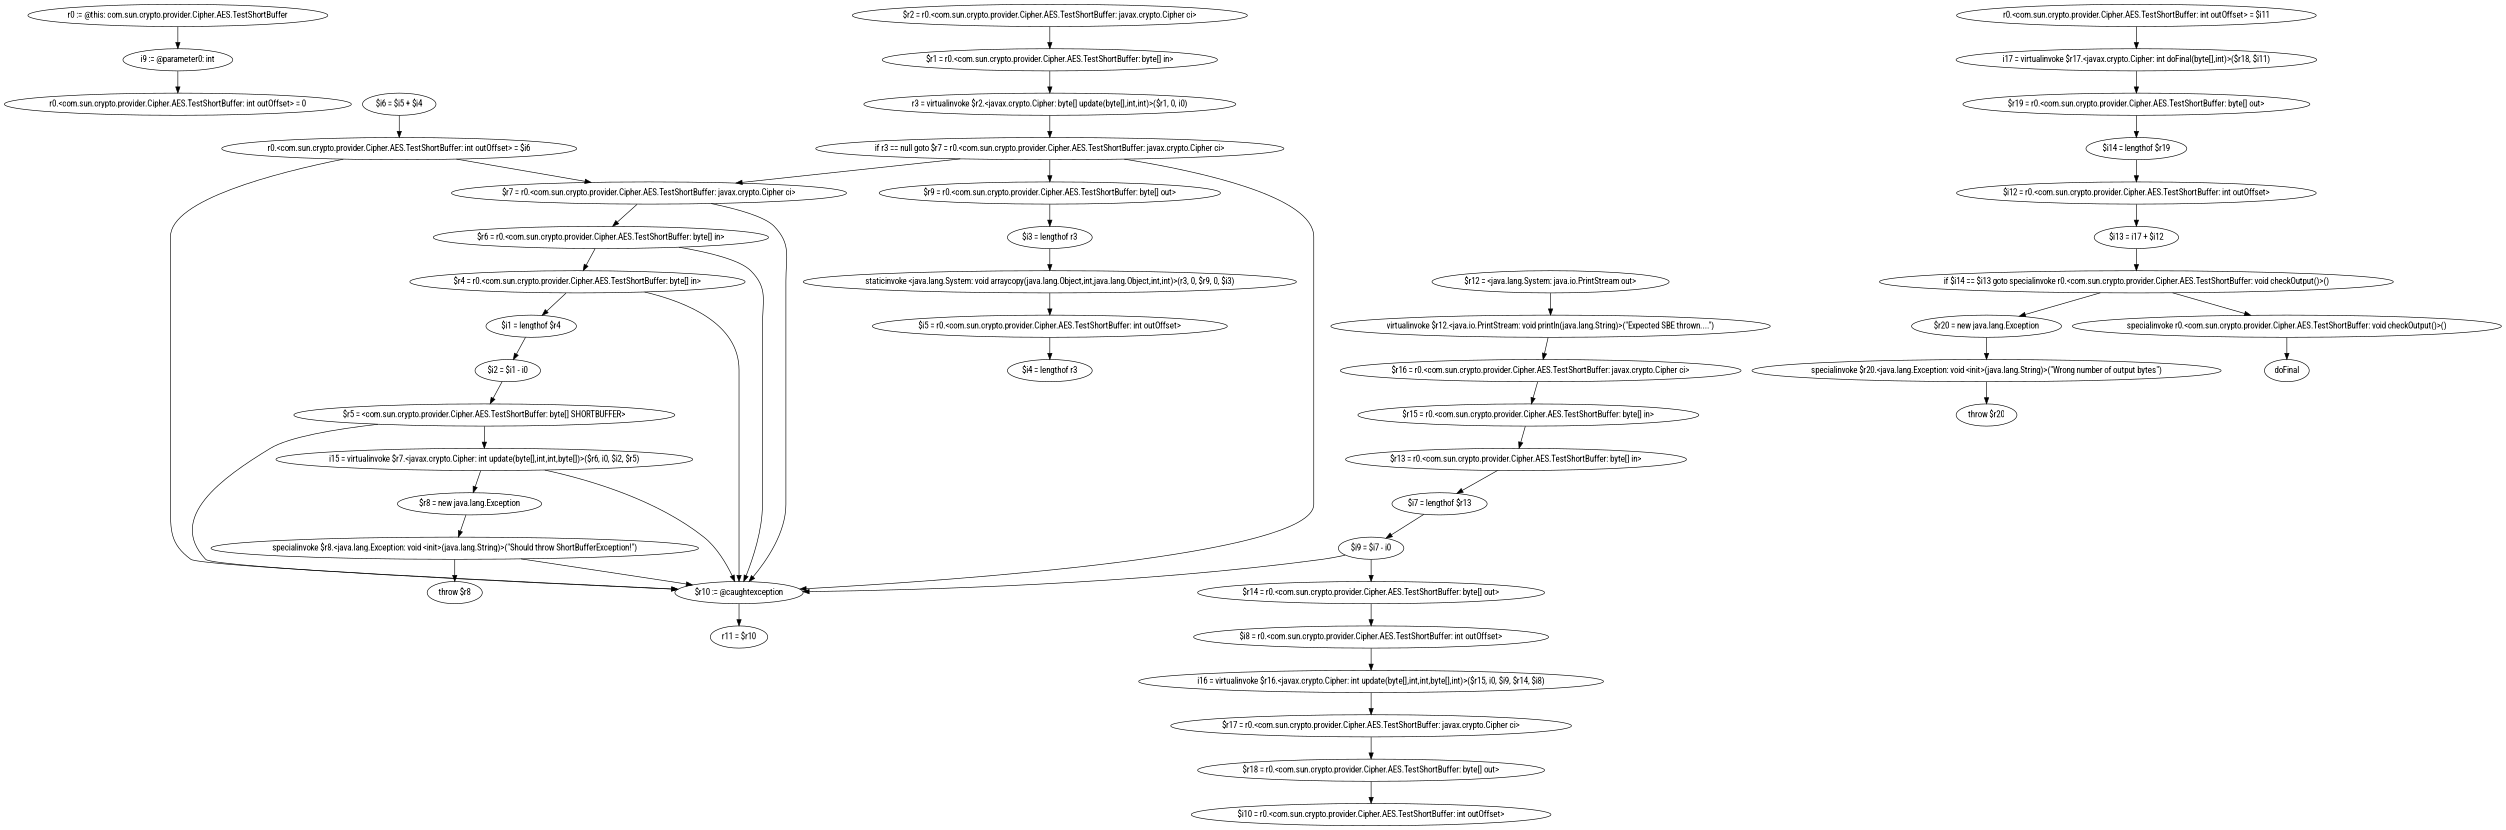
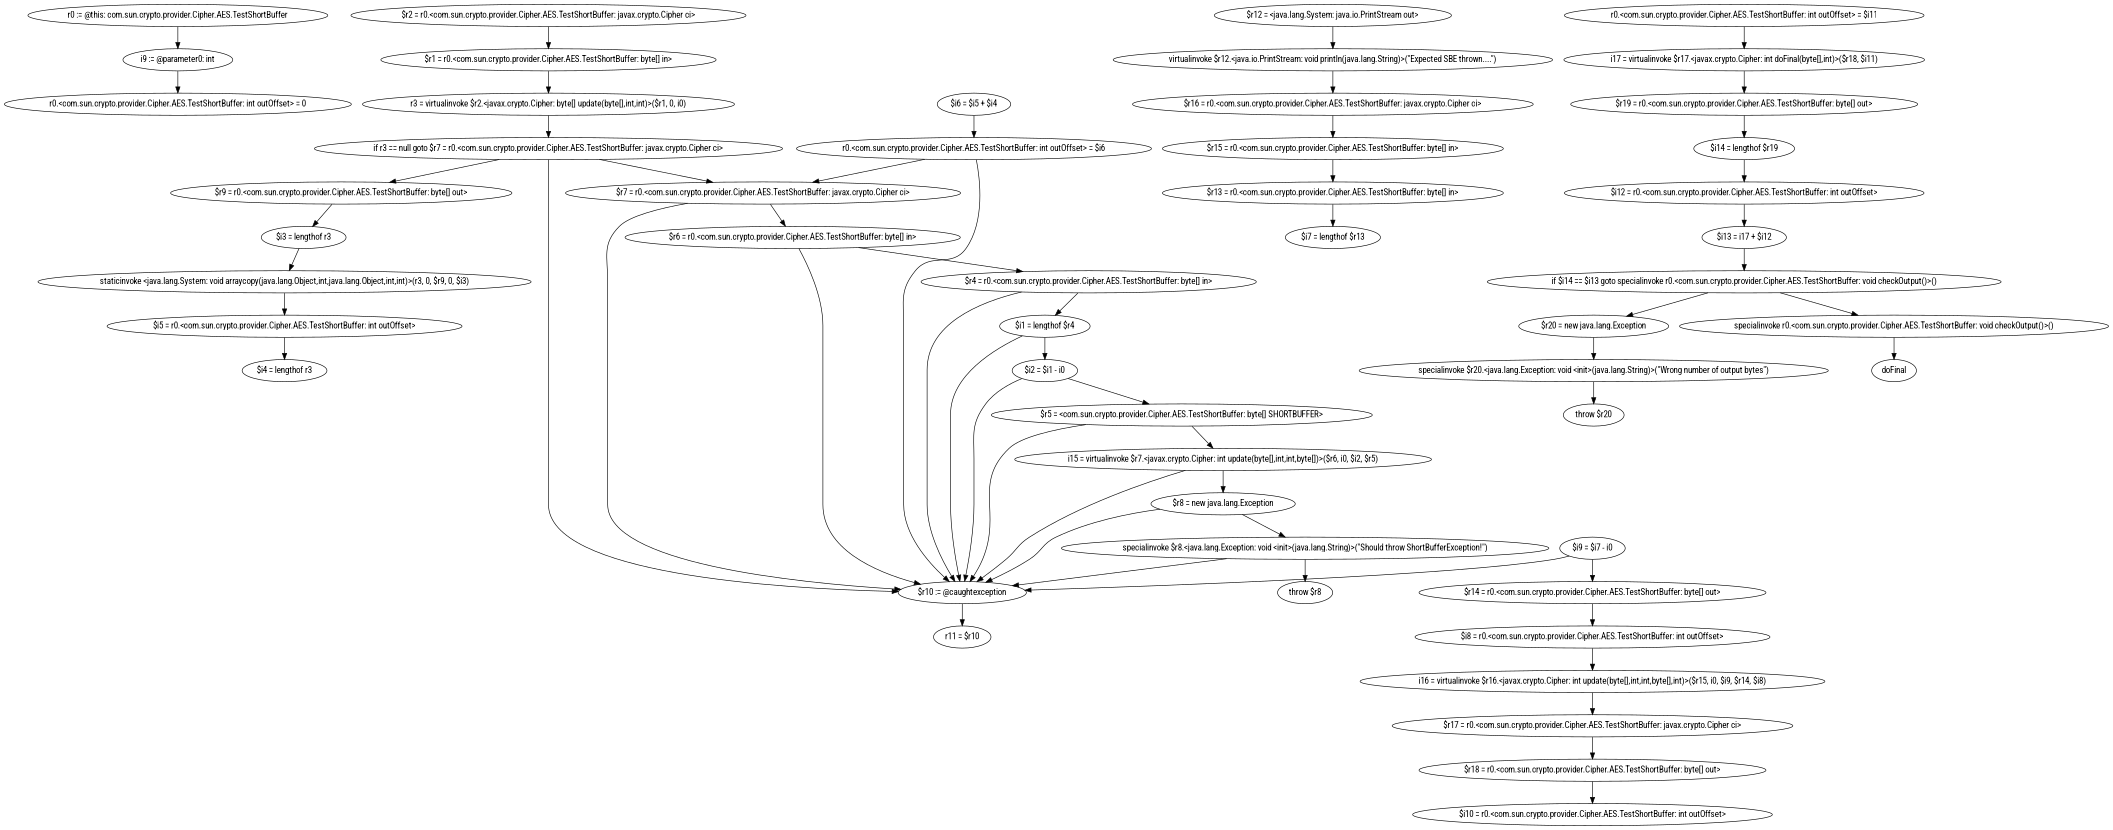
none -> (951, 439)
none -> (974, 466)
(1408, 525) -> none
none -> (1070, 531)
